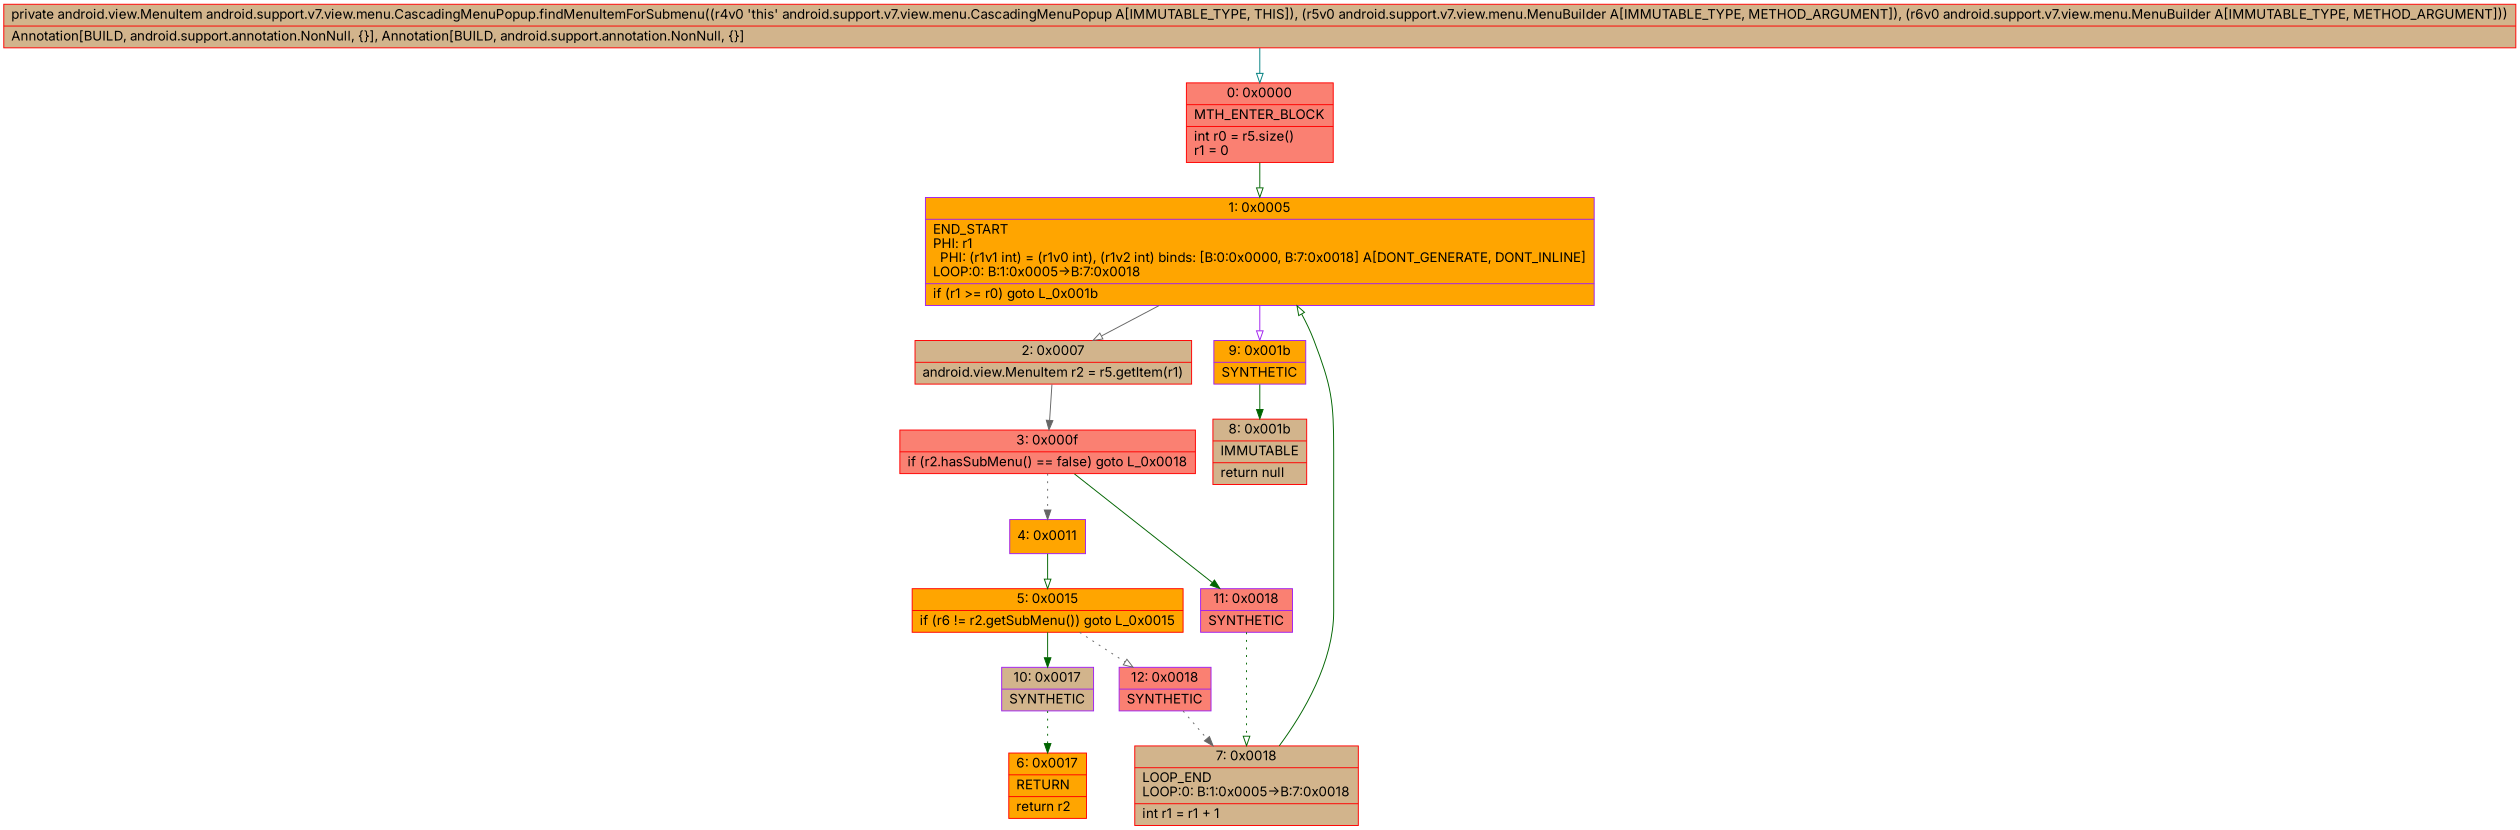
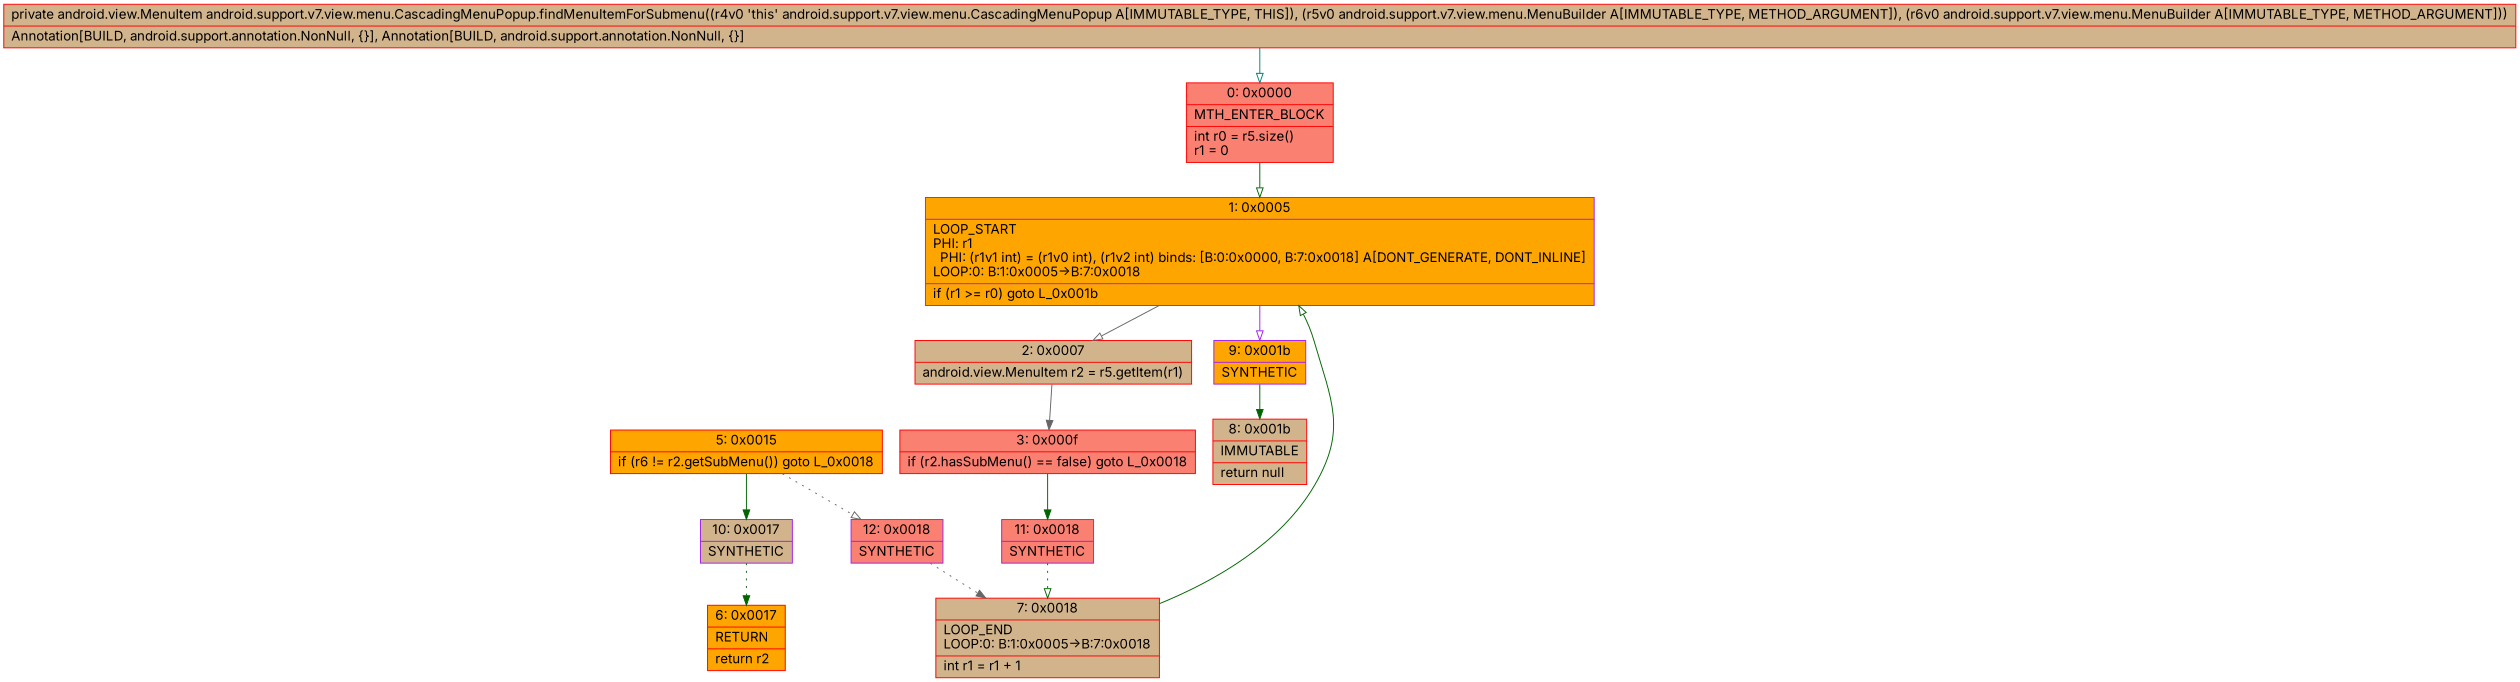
(971, 230) -> (975, 230)
(1048, 537) -> none
(1048, 621) -> (746, 462)
